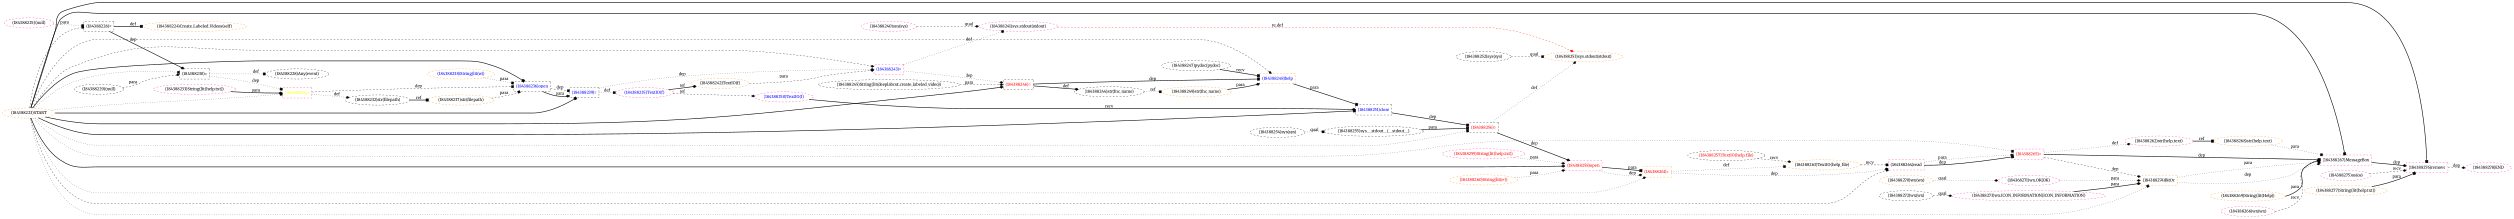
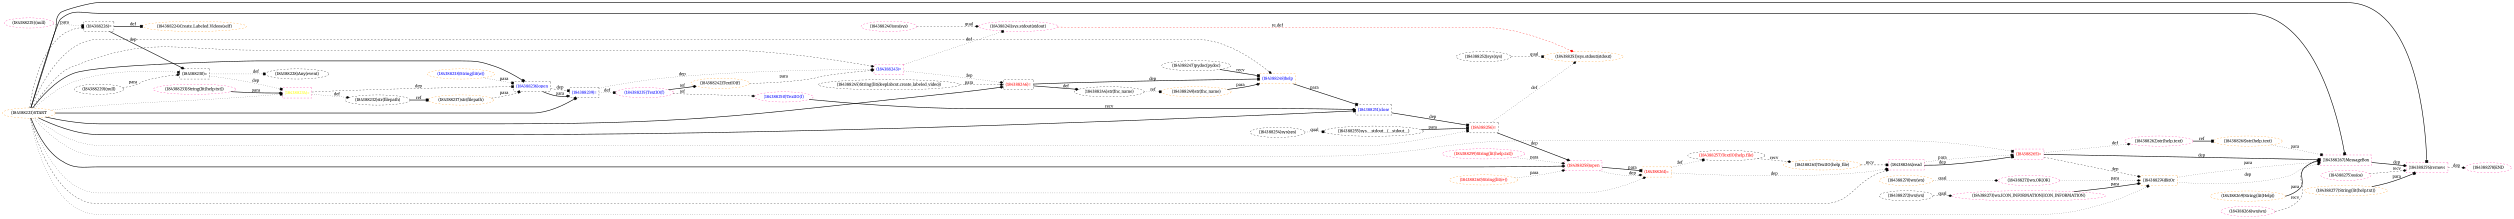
(1727, 169) -> (1686, 164)
(2029, 180) -> (2029, 180)
